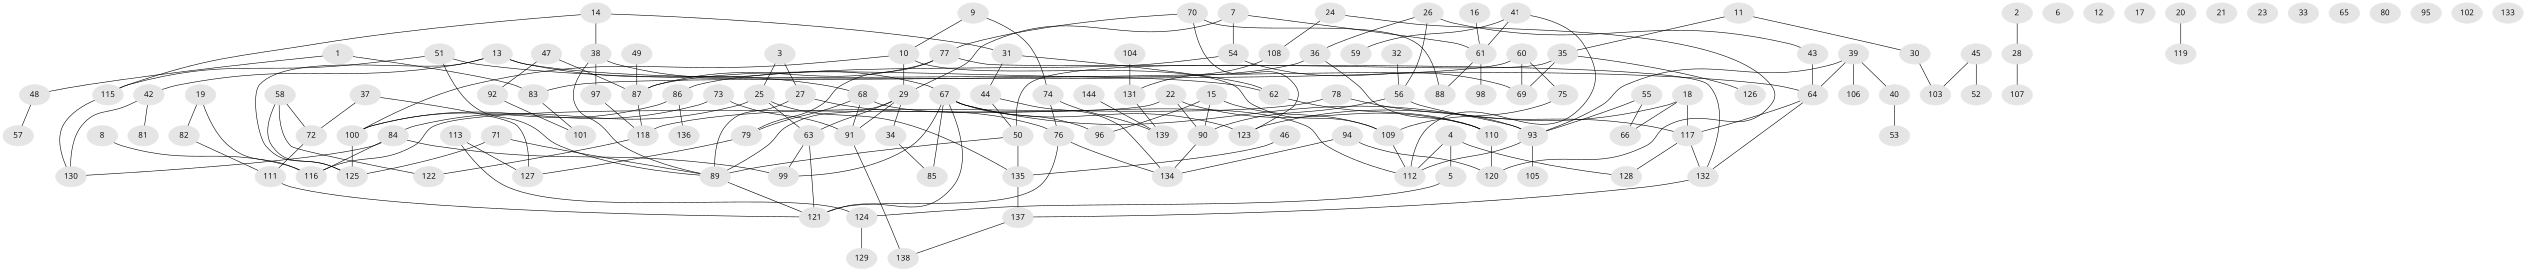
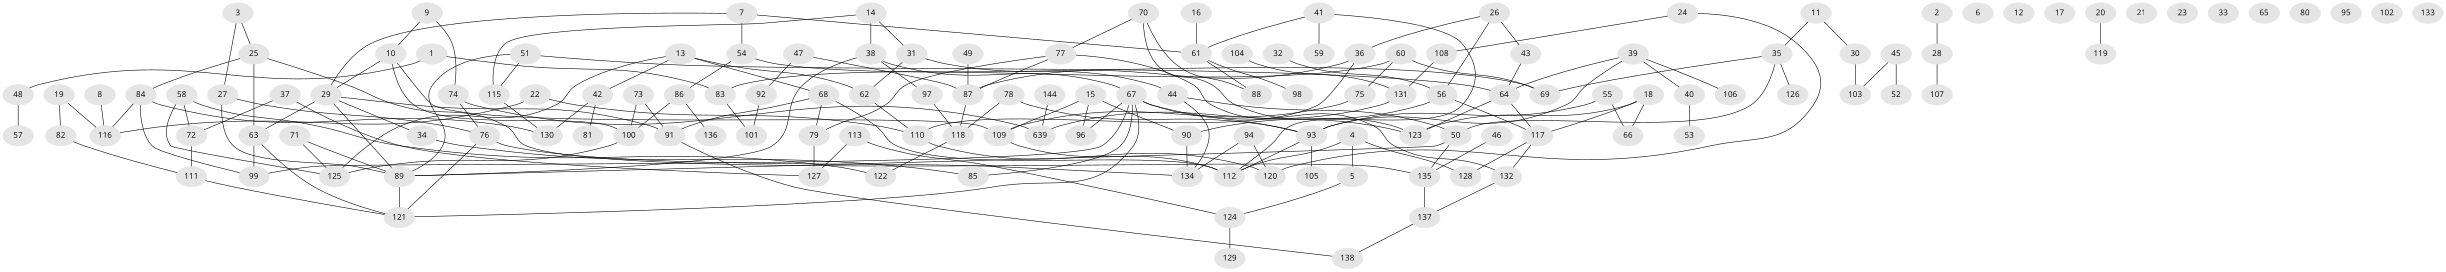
(1187, 115) -> none
(1162, 136) -> (1040, 136)
(1758, 136) -> (1453, 118)
